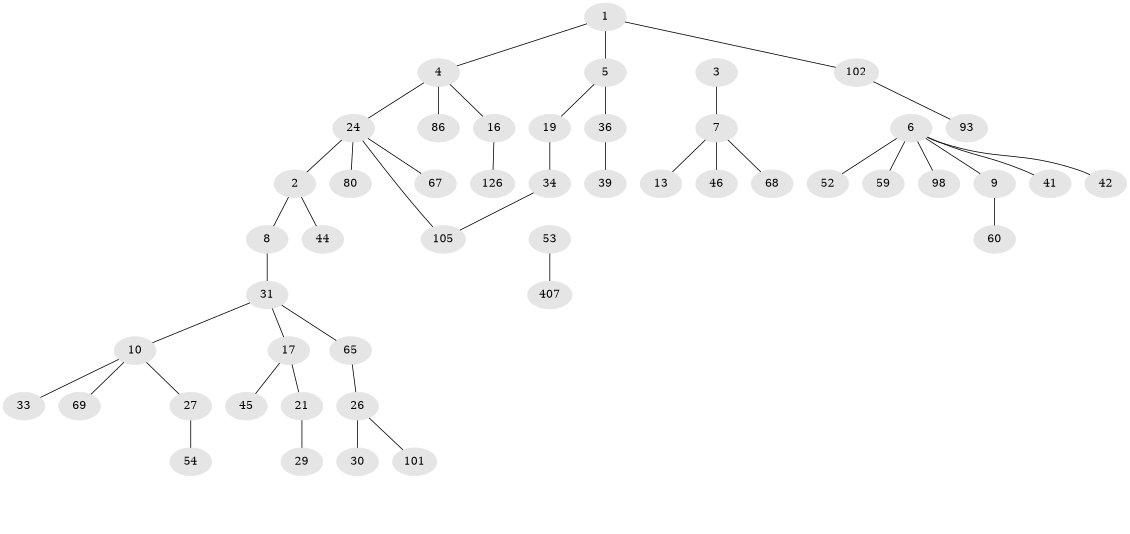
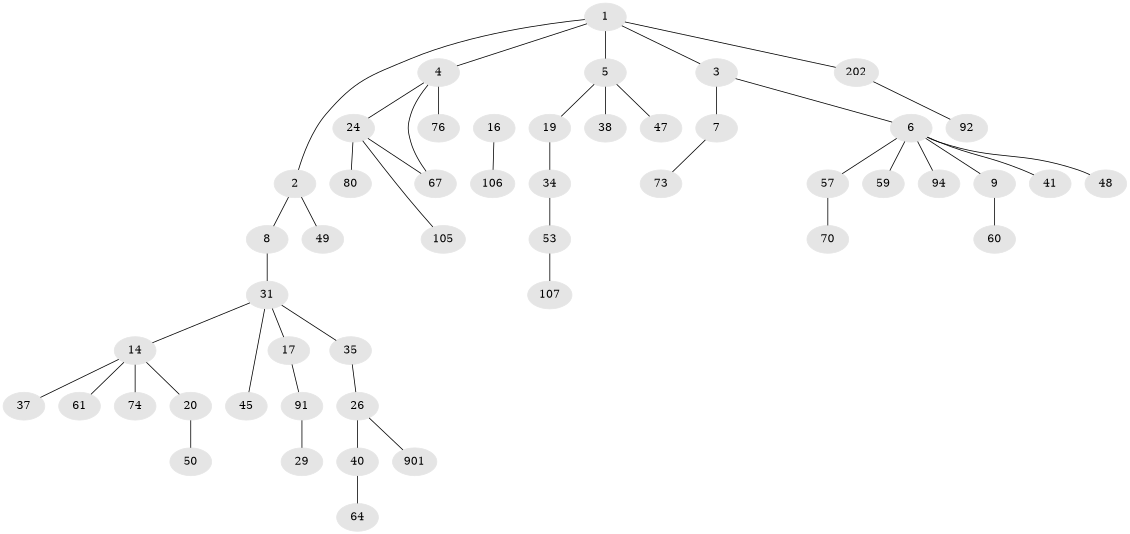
none -> (661, 45)
(856, 73) -> (856, 73)
(466, 100) -> (408, 128)
none -> (814, 100)
(439, 128) -> (439, 128)
(605, 128) -> (605, 128)
none -> (661, 128)
(967, 128) -> (967, 128)
(324, 156) -> (417, 56)
(493, 184) -> (493, 184)
(605, 184) -> none
(661, 184) -> (661, 184)
(717, 184) -> none
(772, 184) -> none
(828, 184) -> (828, 184)
(939, 184) -> (939, 184)
(1106, 184) -> (1106, 184)
(497, 211) -> (550, 212)
(323, 239) -> (323, 239)
none -> (828, 239)
(550, 295) -> (550, 295)
(135, 351) -> (135, 351)
(351, 351) -> (351, 351)
(268, 378) -> (257, 351)
(24, 406) -> (24, 406)
(80, 406) -> (80, 406)
none -> (135, 406)
(191, 406) -> (191, 406)
(302, 406) -> (302, 406)
(191, 462) -> (191, 462)
(358, 462) -> (358, 462)
(415, 462) -> (415, 462)
none -> (358, 517)
